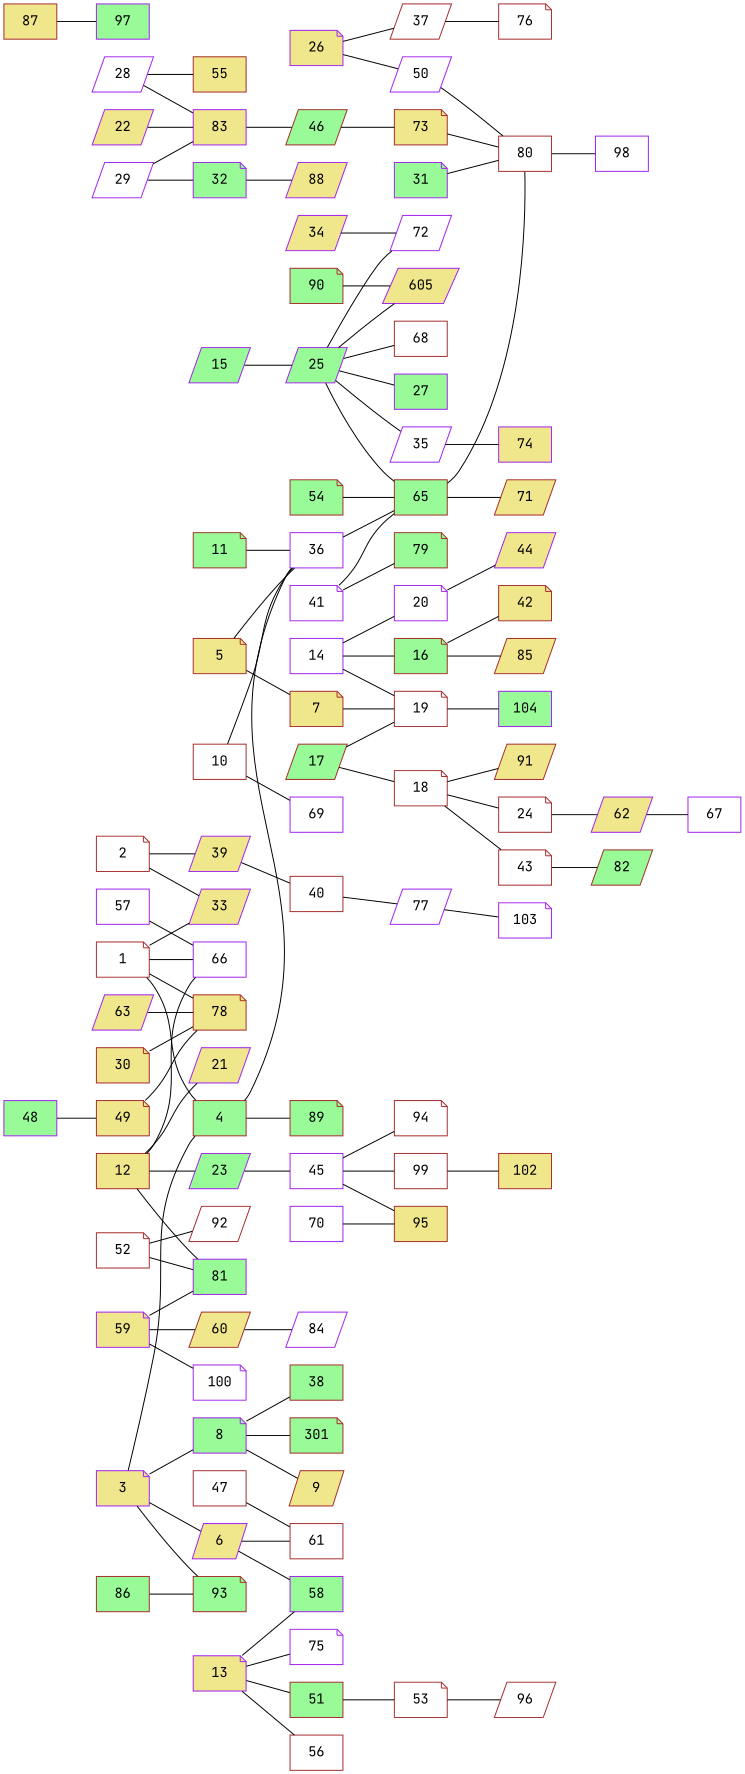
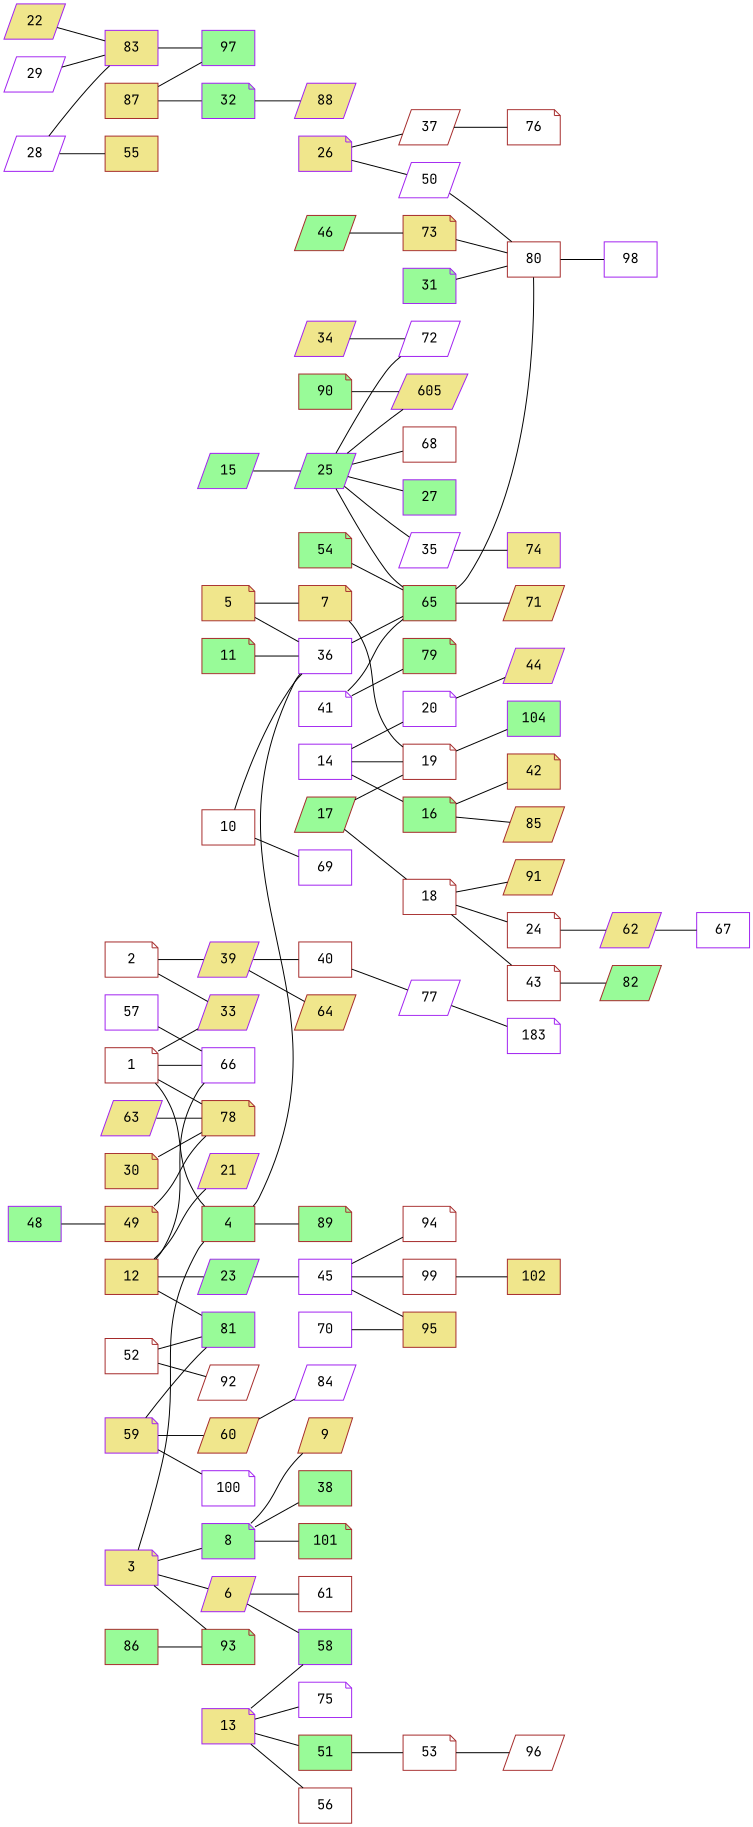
(269, 127) -> (180, 48)
(170, 180) -> (180, 101)
(525, 920) -> (534, 1036)
none -> (325, 1012)
(316, 1435) -> (325, 1541)
(220, 1488) -> none
